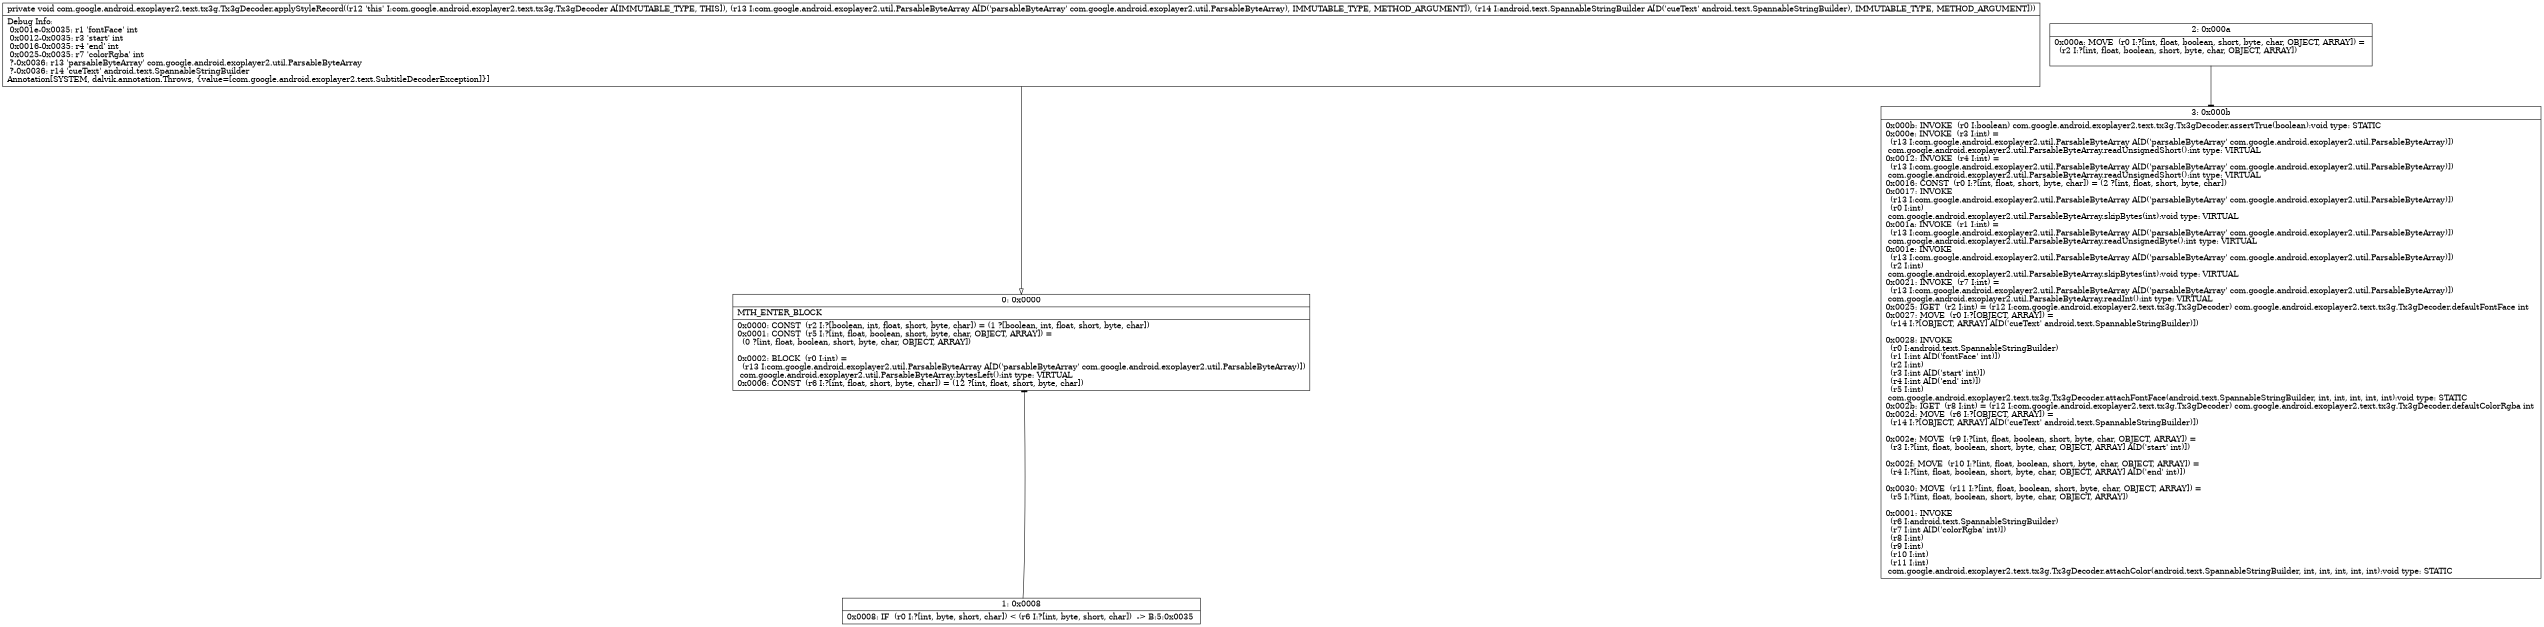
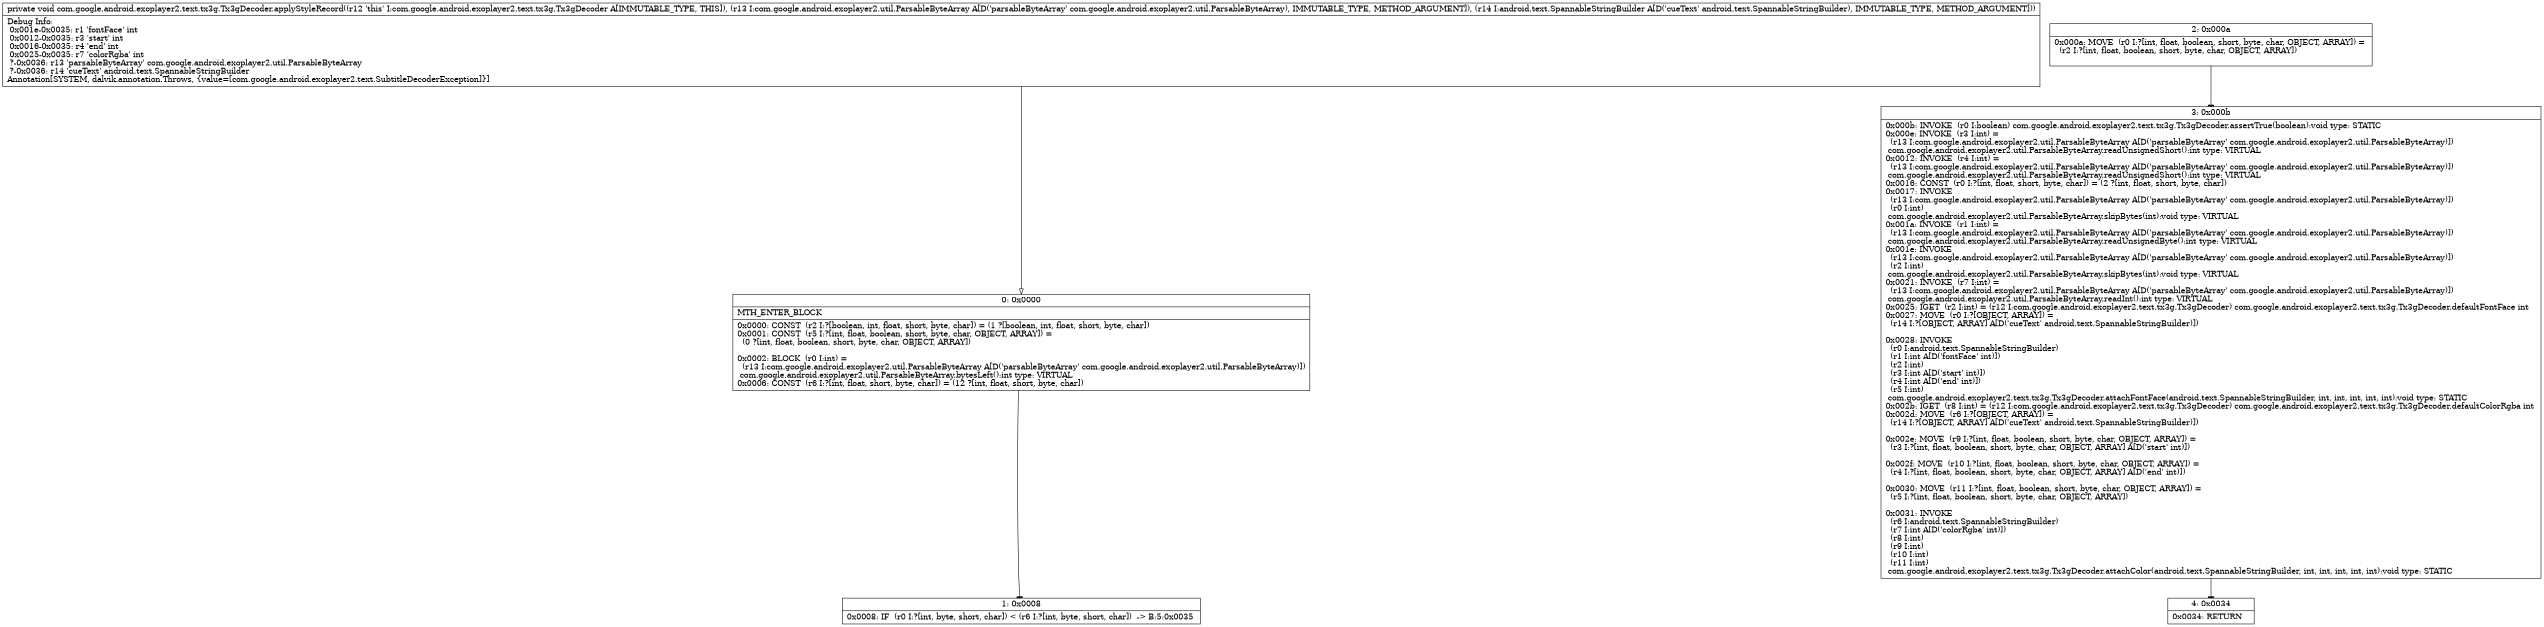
(1025, 496) -> (1018, 493)
(1921, 514) -> (1921, 514)
none -> (2211, 611)
